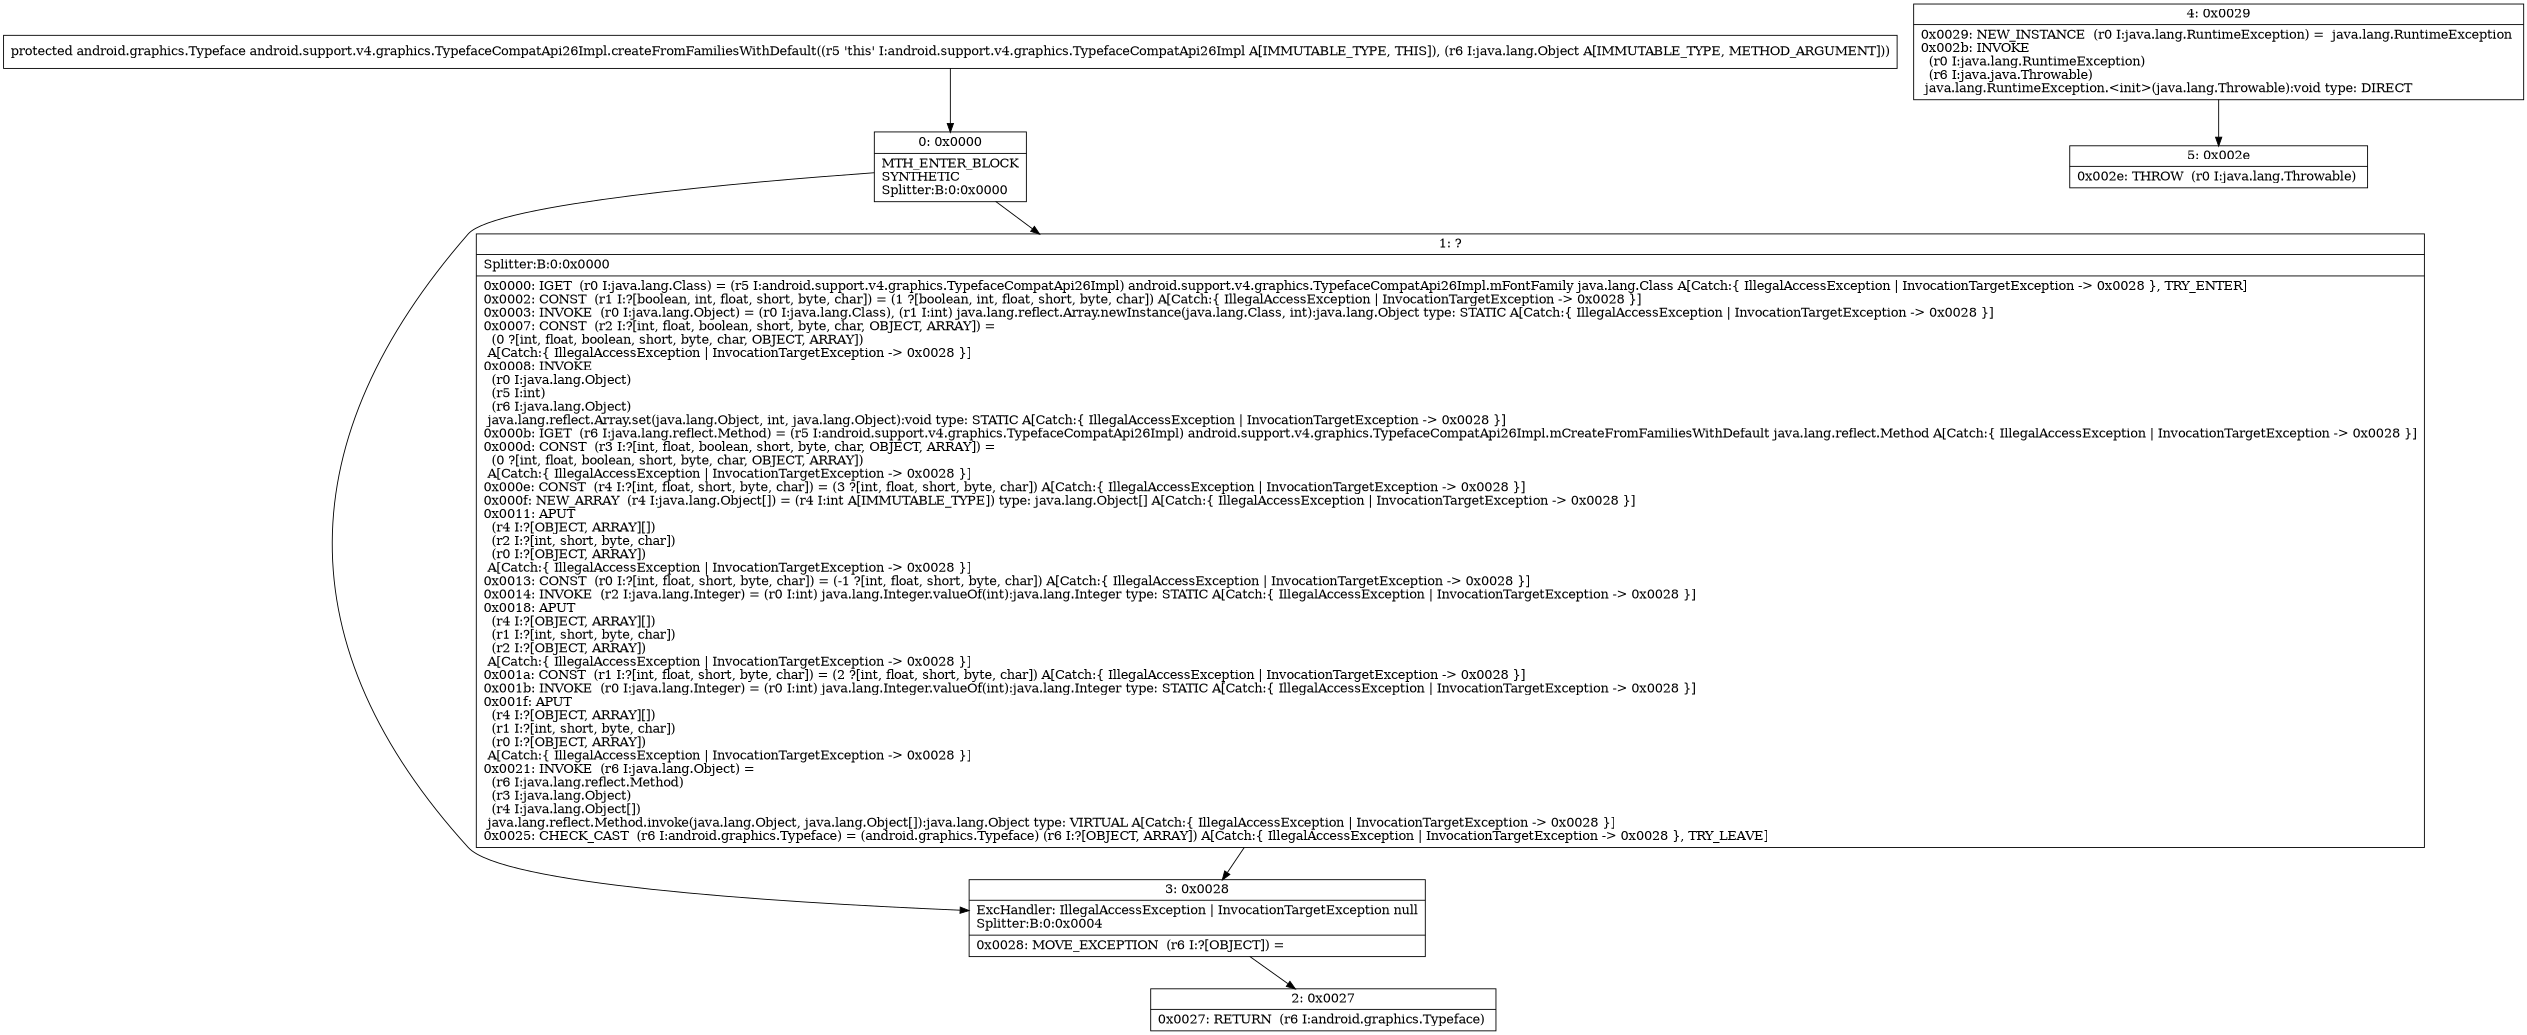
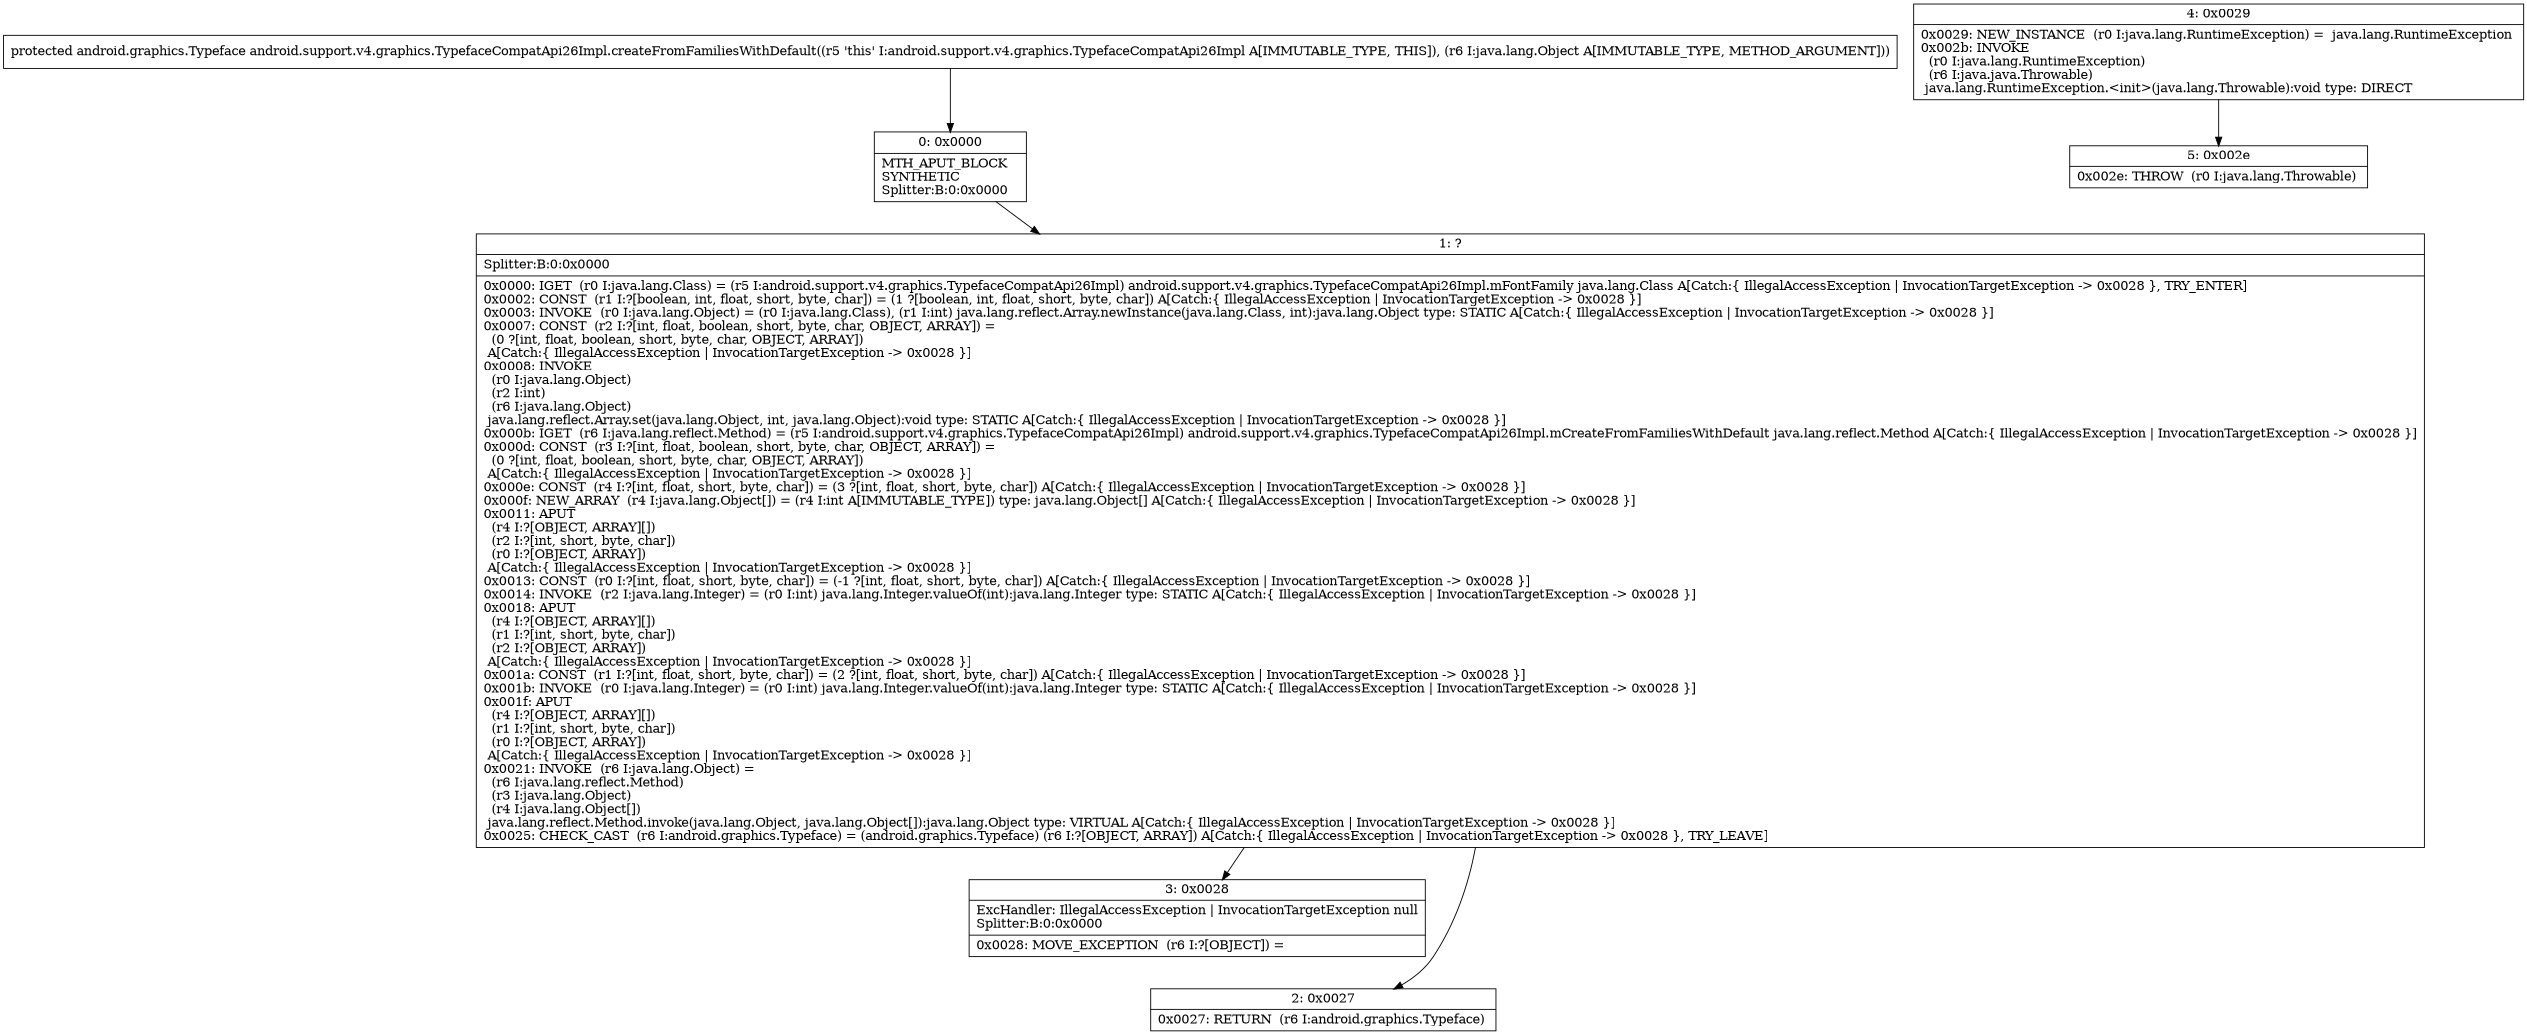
(950, 164) -> (945, 164)
(515, 394) -> (515, 394)
(337, 584) -> none
(1040, 924) -> (1040, 924)
(1269, 970) -> (1452, 924)
